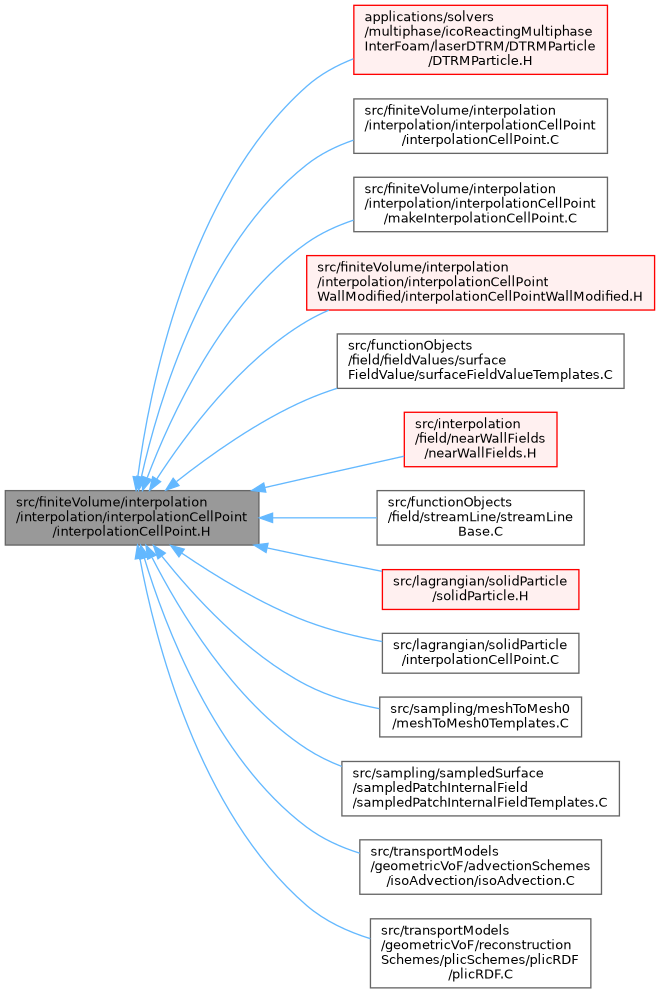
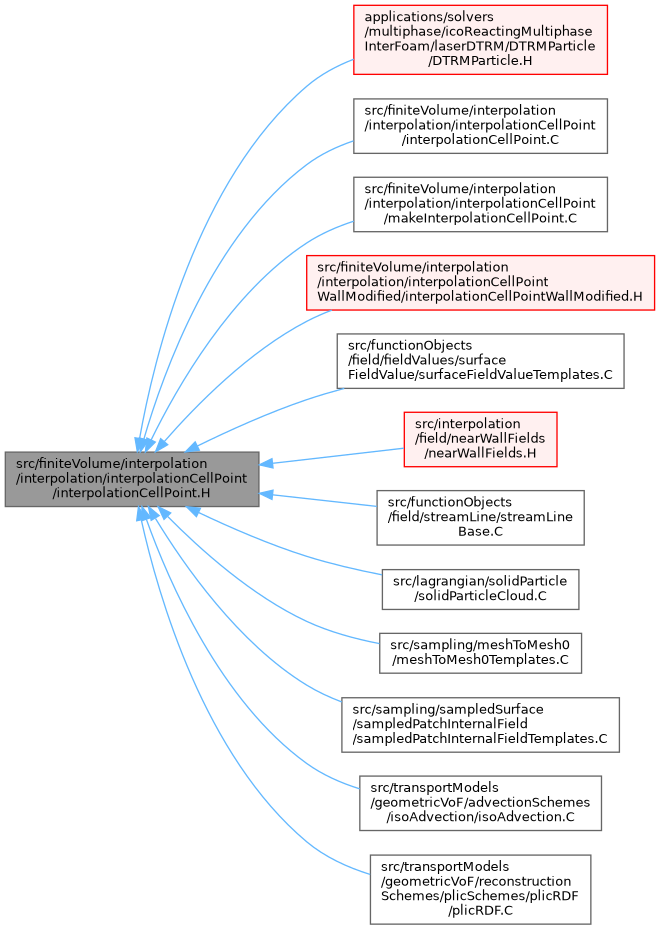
(481, 590) -> none
(481, 653) -> (481, 590)
